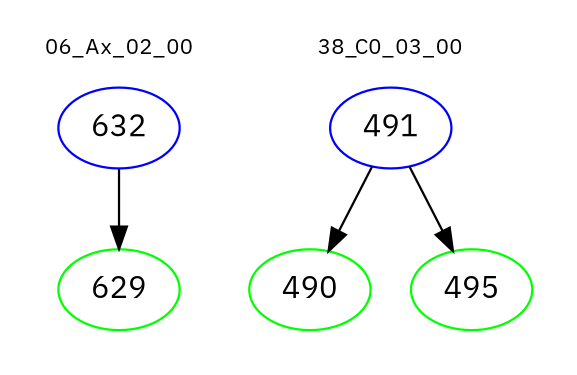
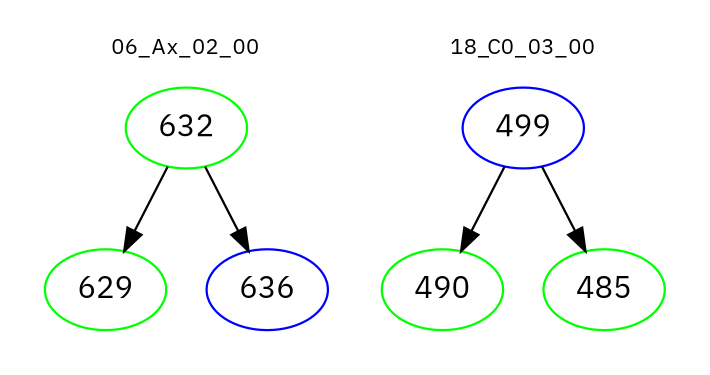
(391, 48) -> (523, 48)
(119, 128) -> (186, 128)
(391, 128) -> (523, 128)
none -> (267, 290)
(472, 290) -> (604, 290)
